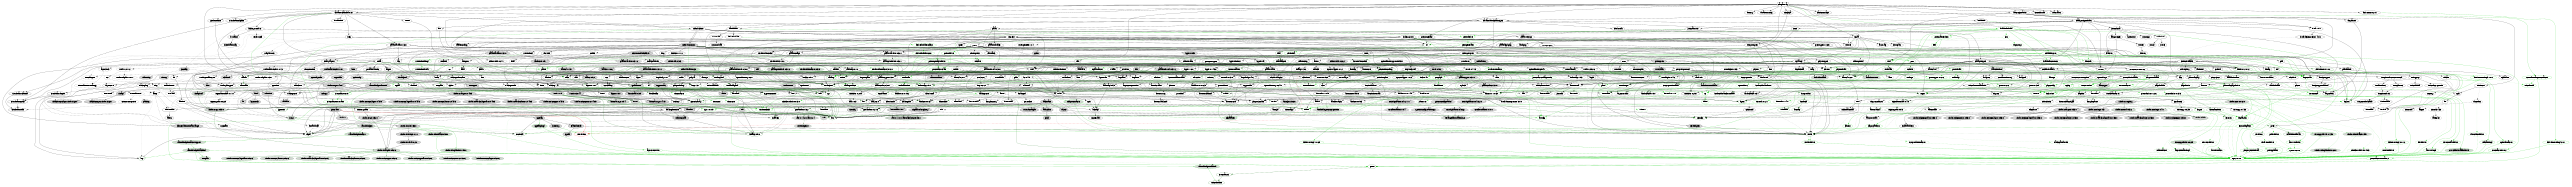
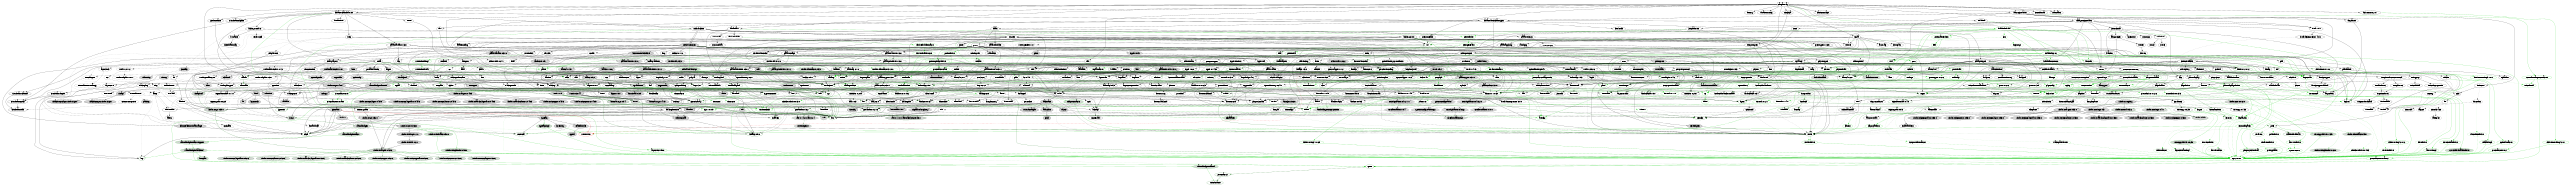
(1455, 118) -> (1455, 118)
